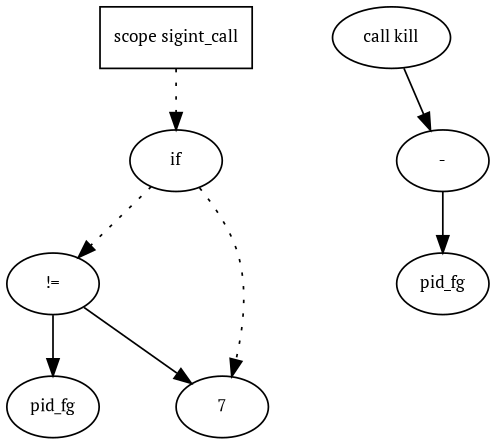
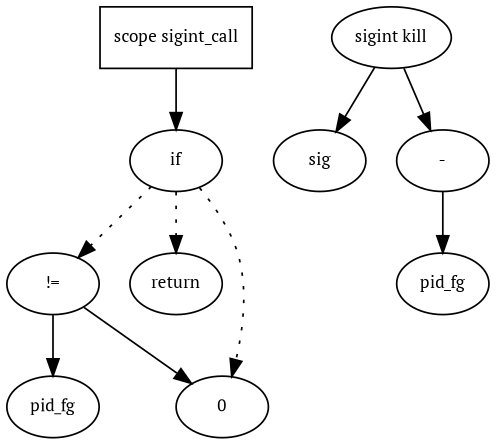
(392, 38) -> (392, 38)
(176, 91) -> (176, 91)
none -> (320, 161)
none -> (176, 284)
(222, 407) -> (222, 407)
